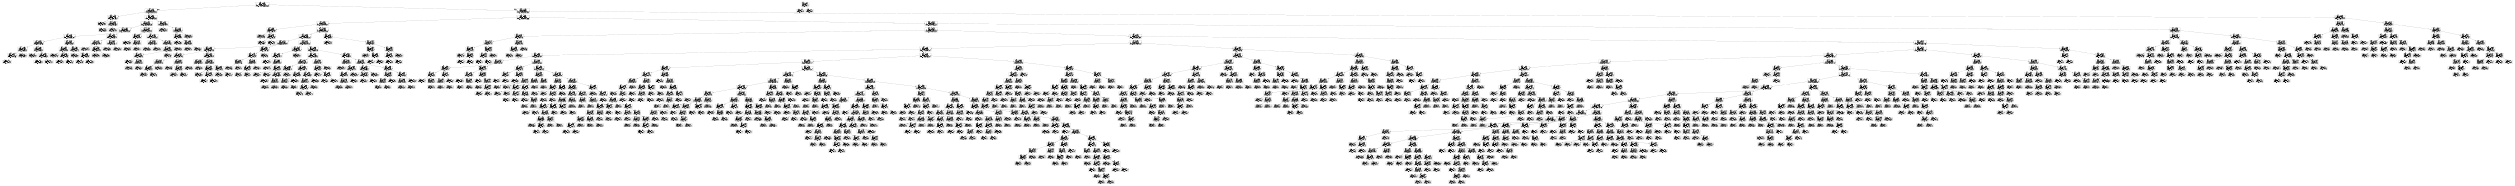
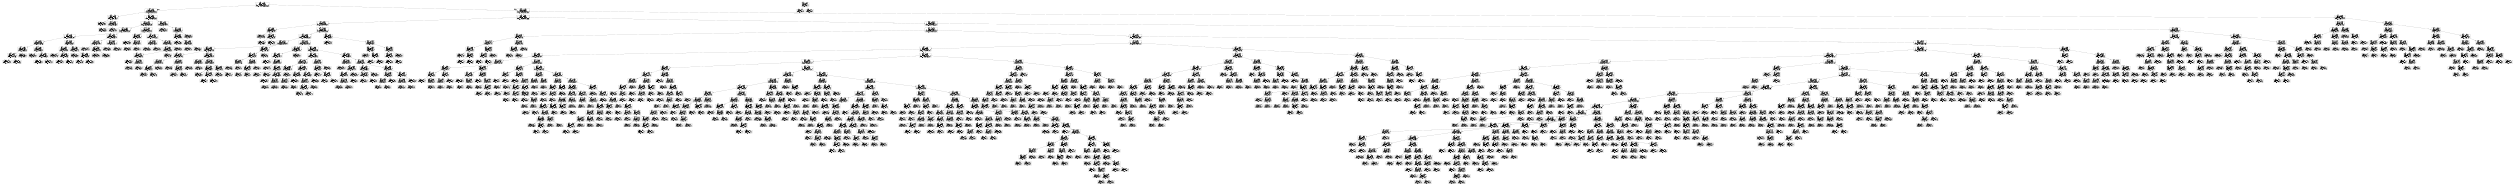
(2308, 43) -> (2308, 43)
none -> (17, 62)
(1470, 87) -> (1470, 87)
(525, 94) -> (525, 94)
(1128, 113) -> (1128, 113)
none -> (1572, 138)
